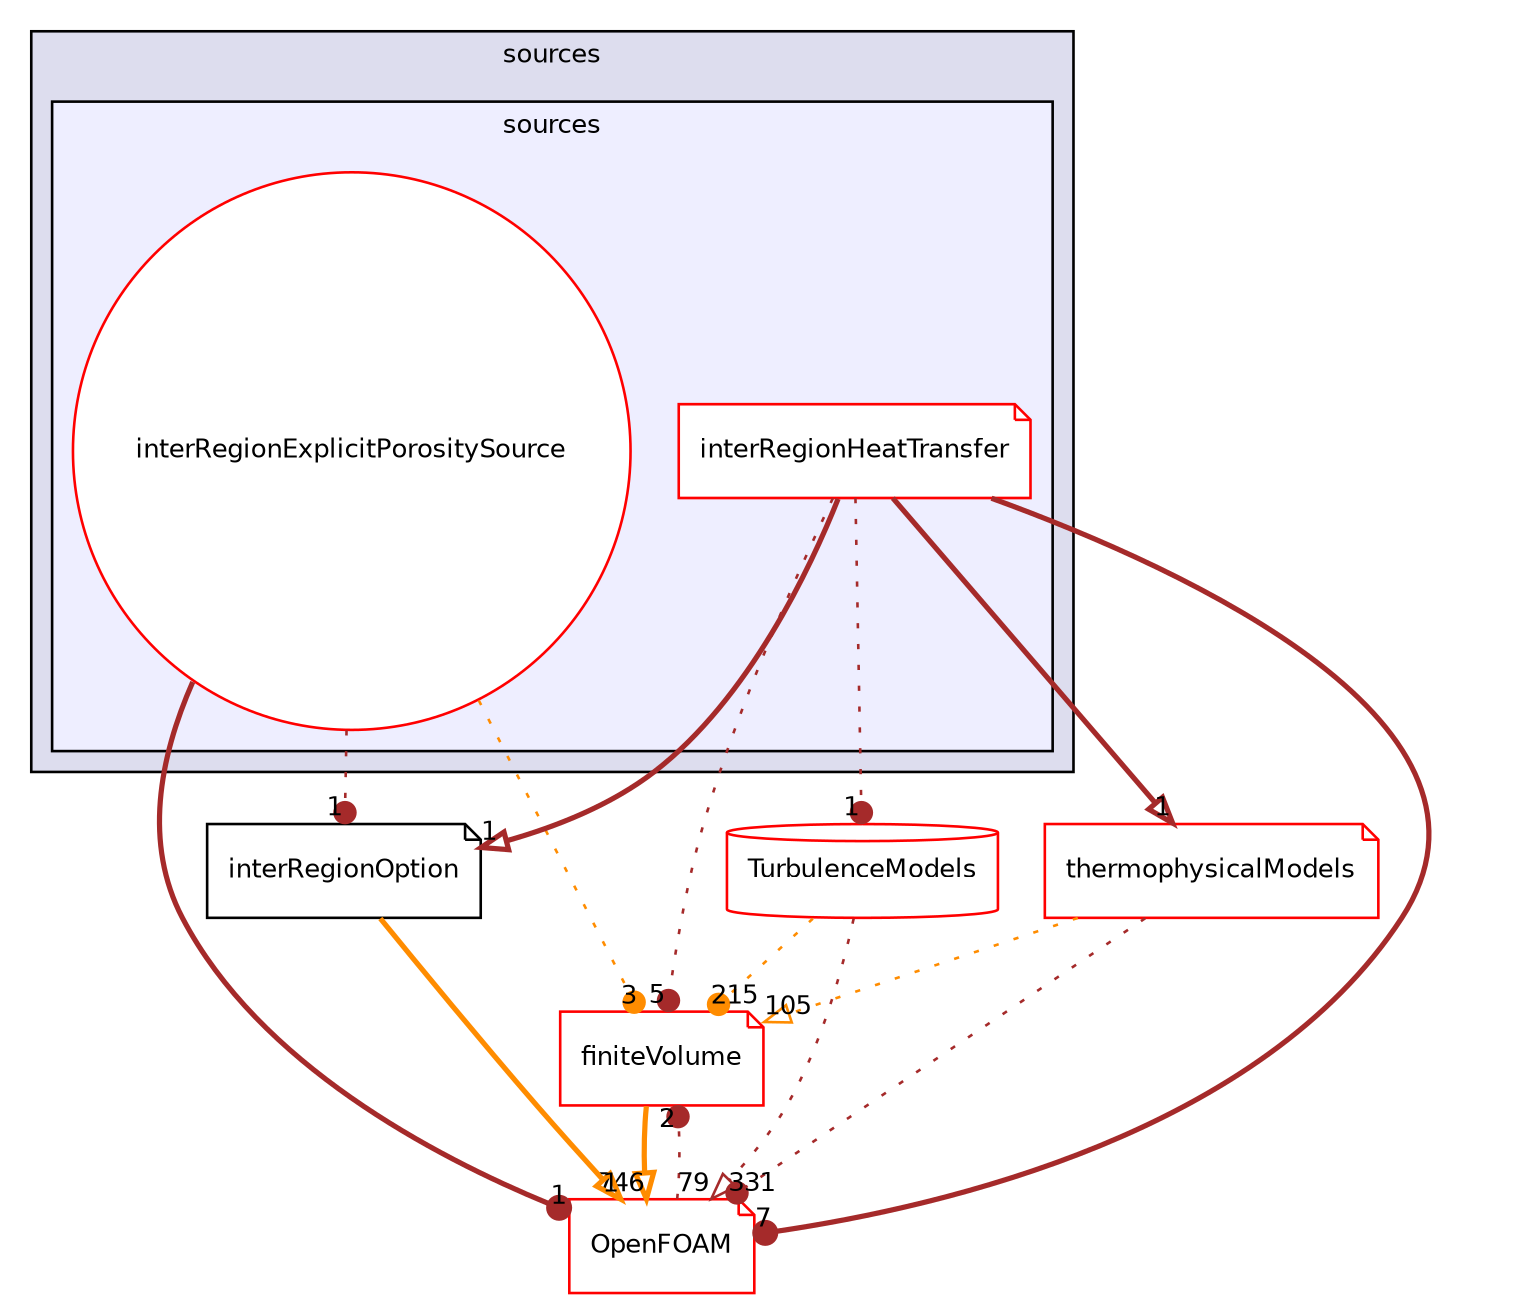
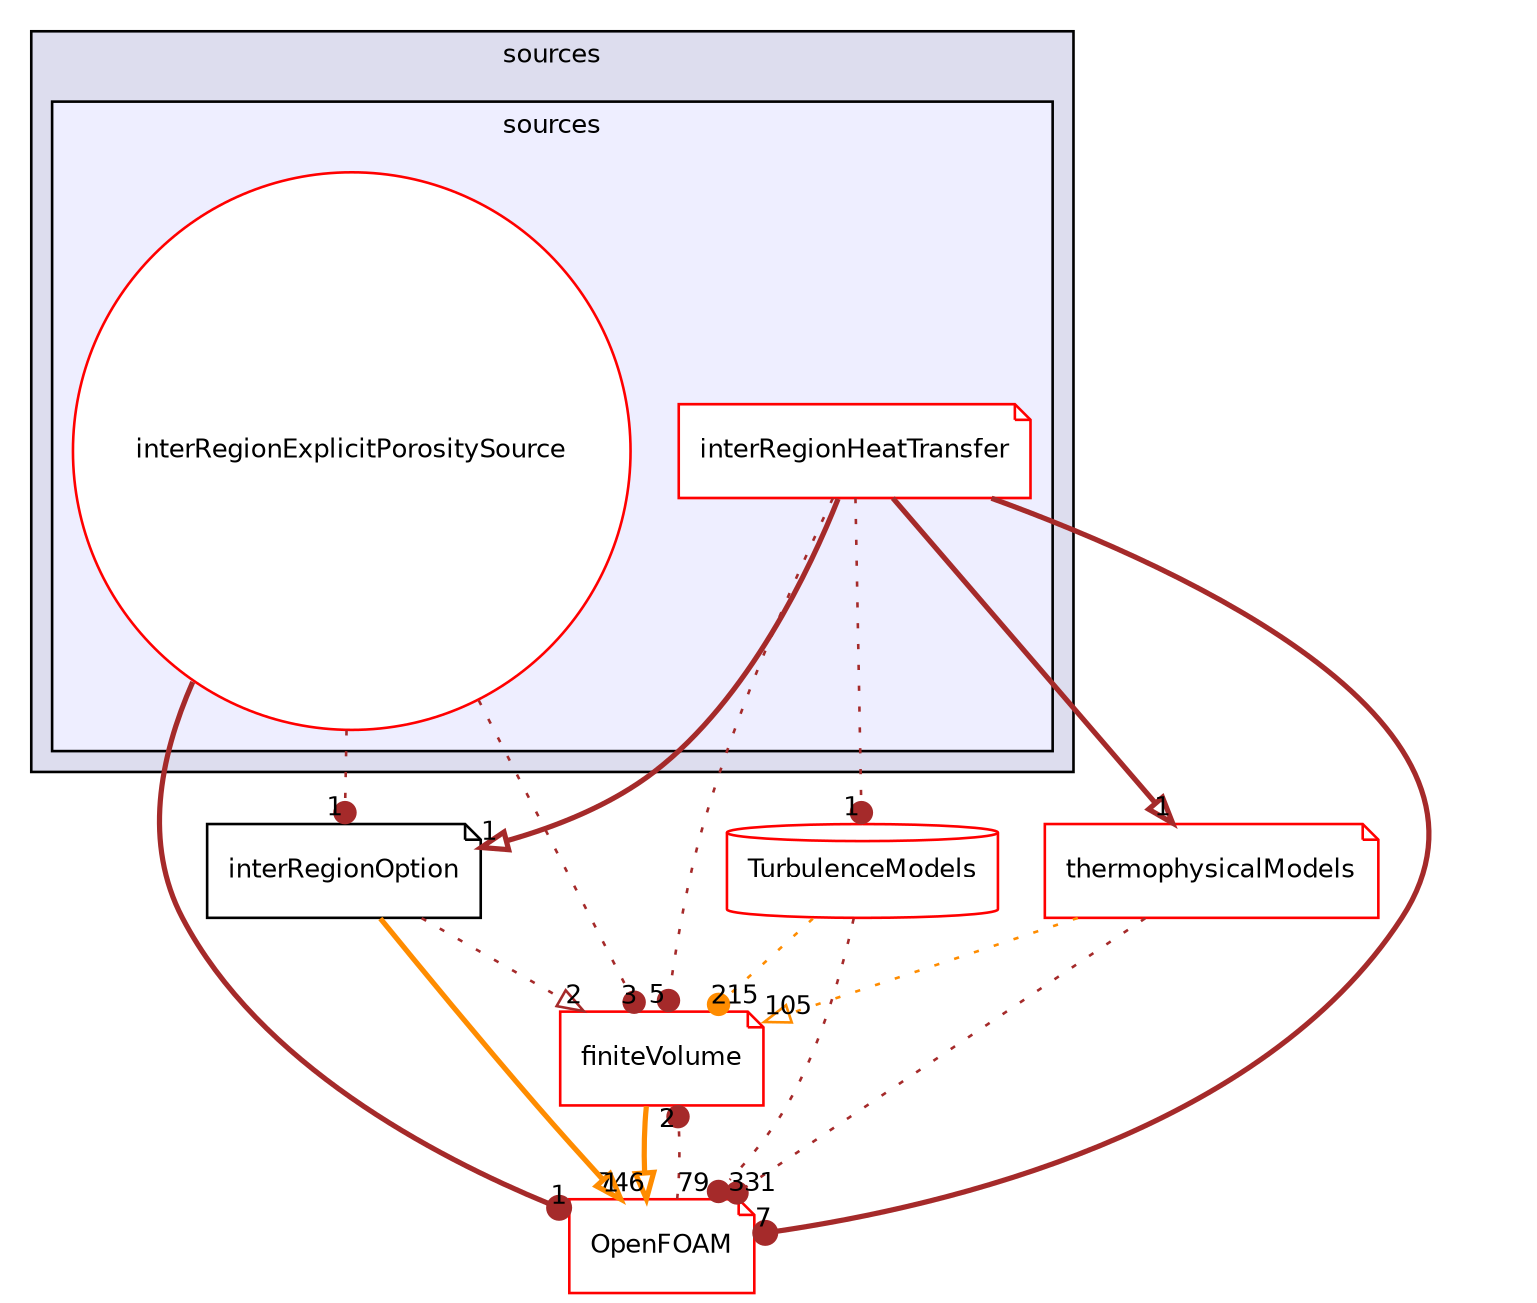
(554, 846) -> (554, 846)
none -> (491, 958)
(810, 1058) -> (810, 1058)
